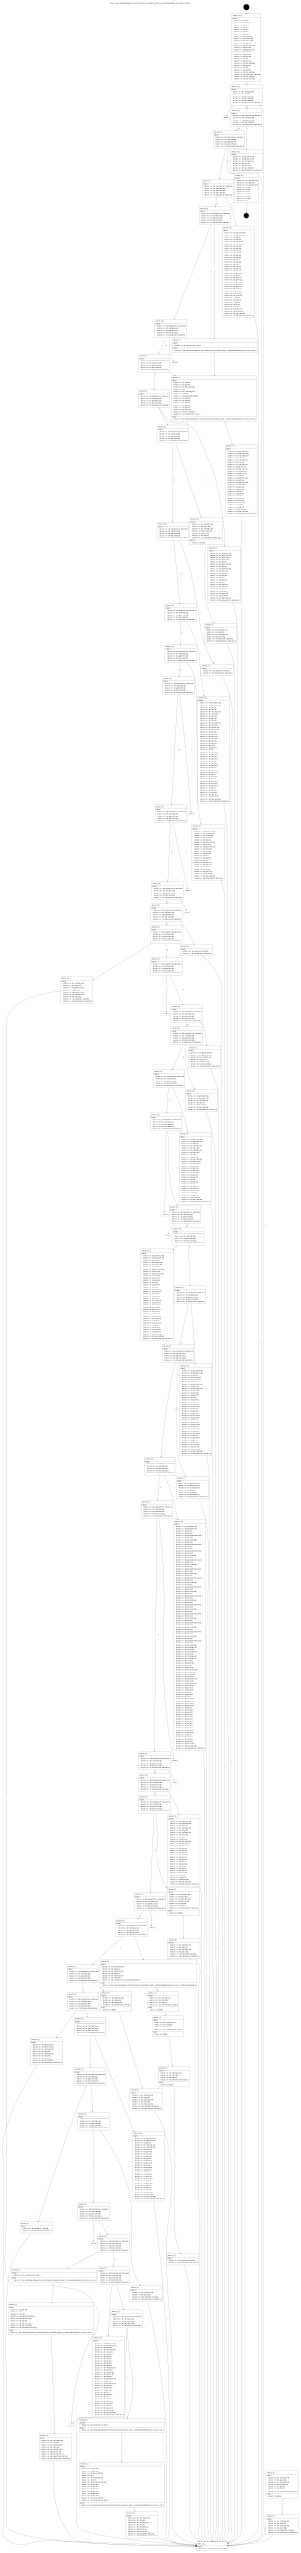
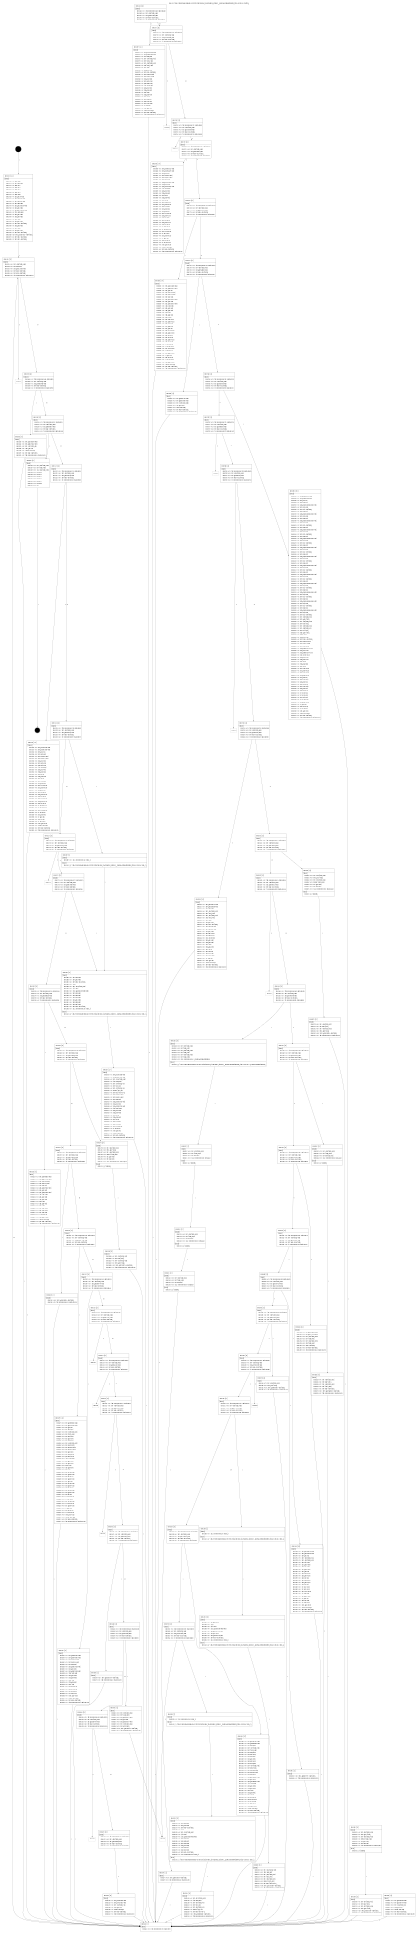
(187, 1036) -> none
